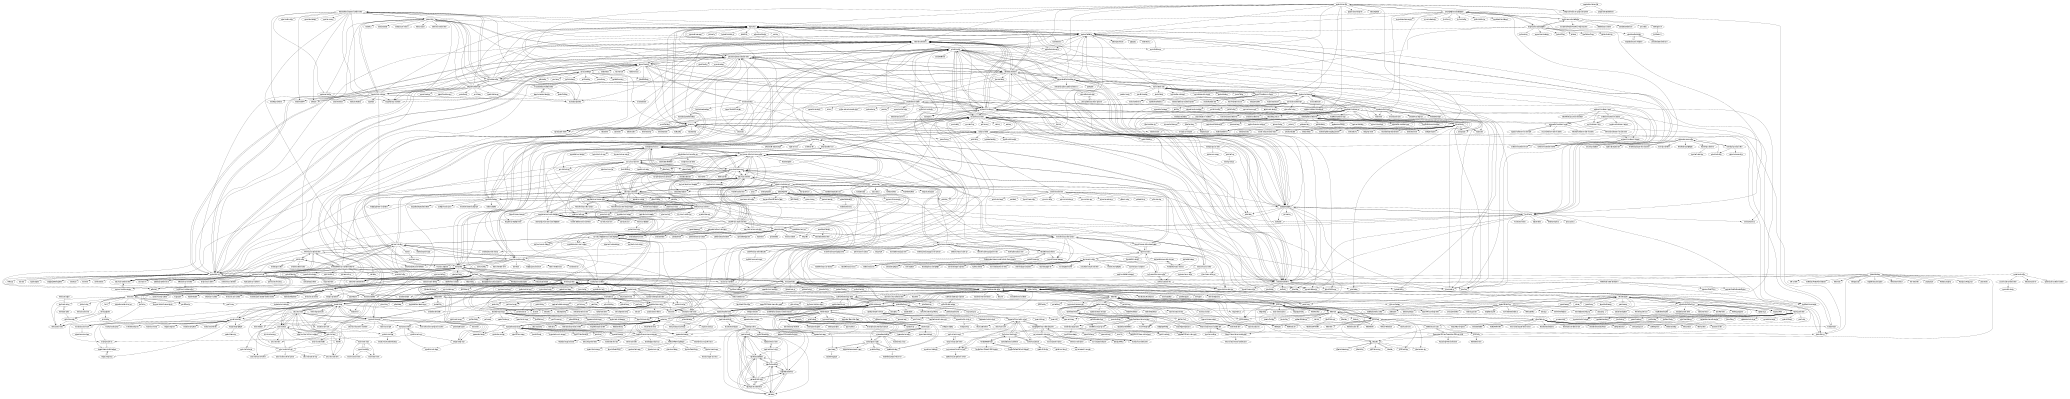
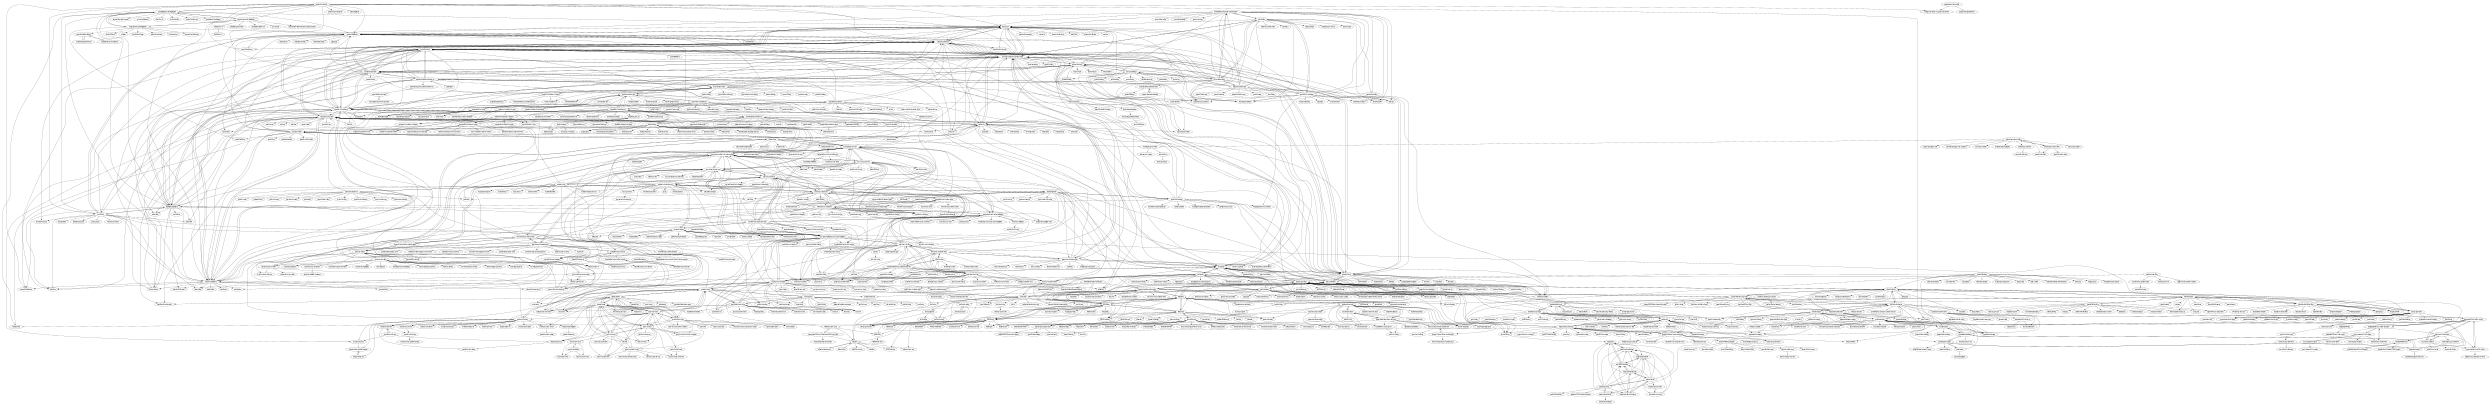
none -> (319, 42)
(1621, 135) -> (446, 121)
(771, 379) -> (1557, 340)
